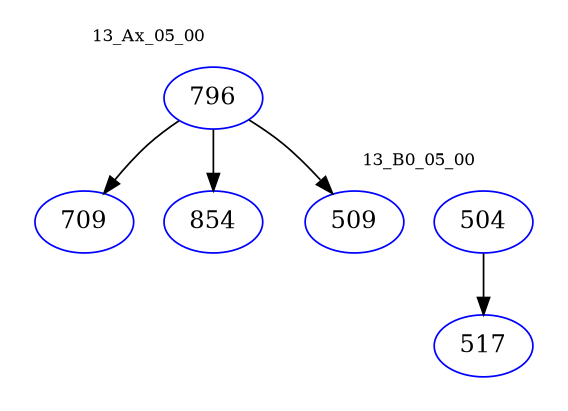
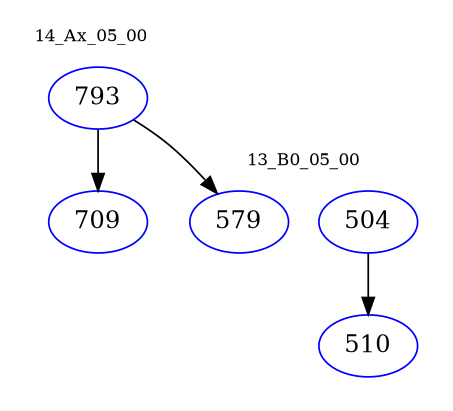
(149, 37) -> (91, 37)
(213, 98) -> (98, 98)
(213, 222) -> none
(354, 222) -> (239, 222)
(484, 346) -> (368, 346)
